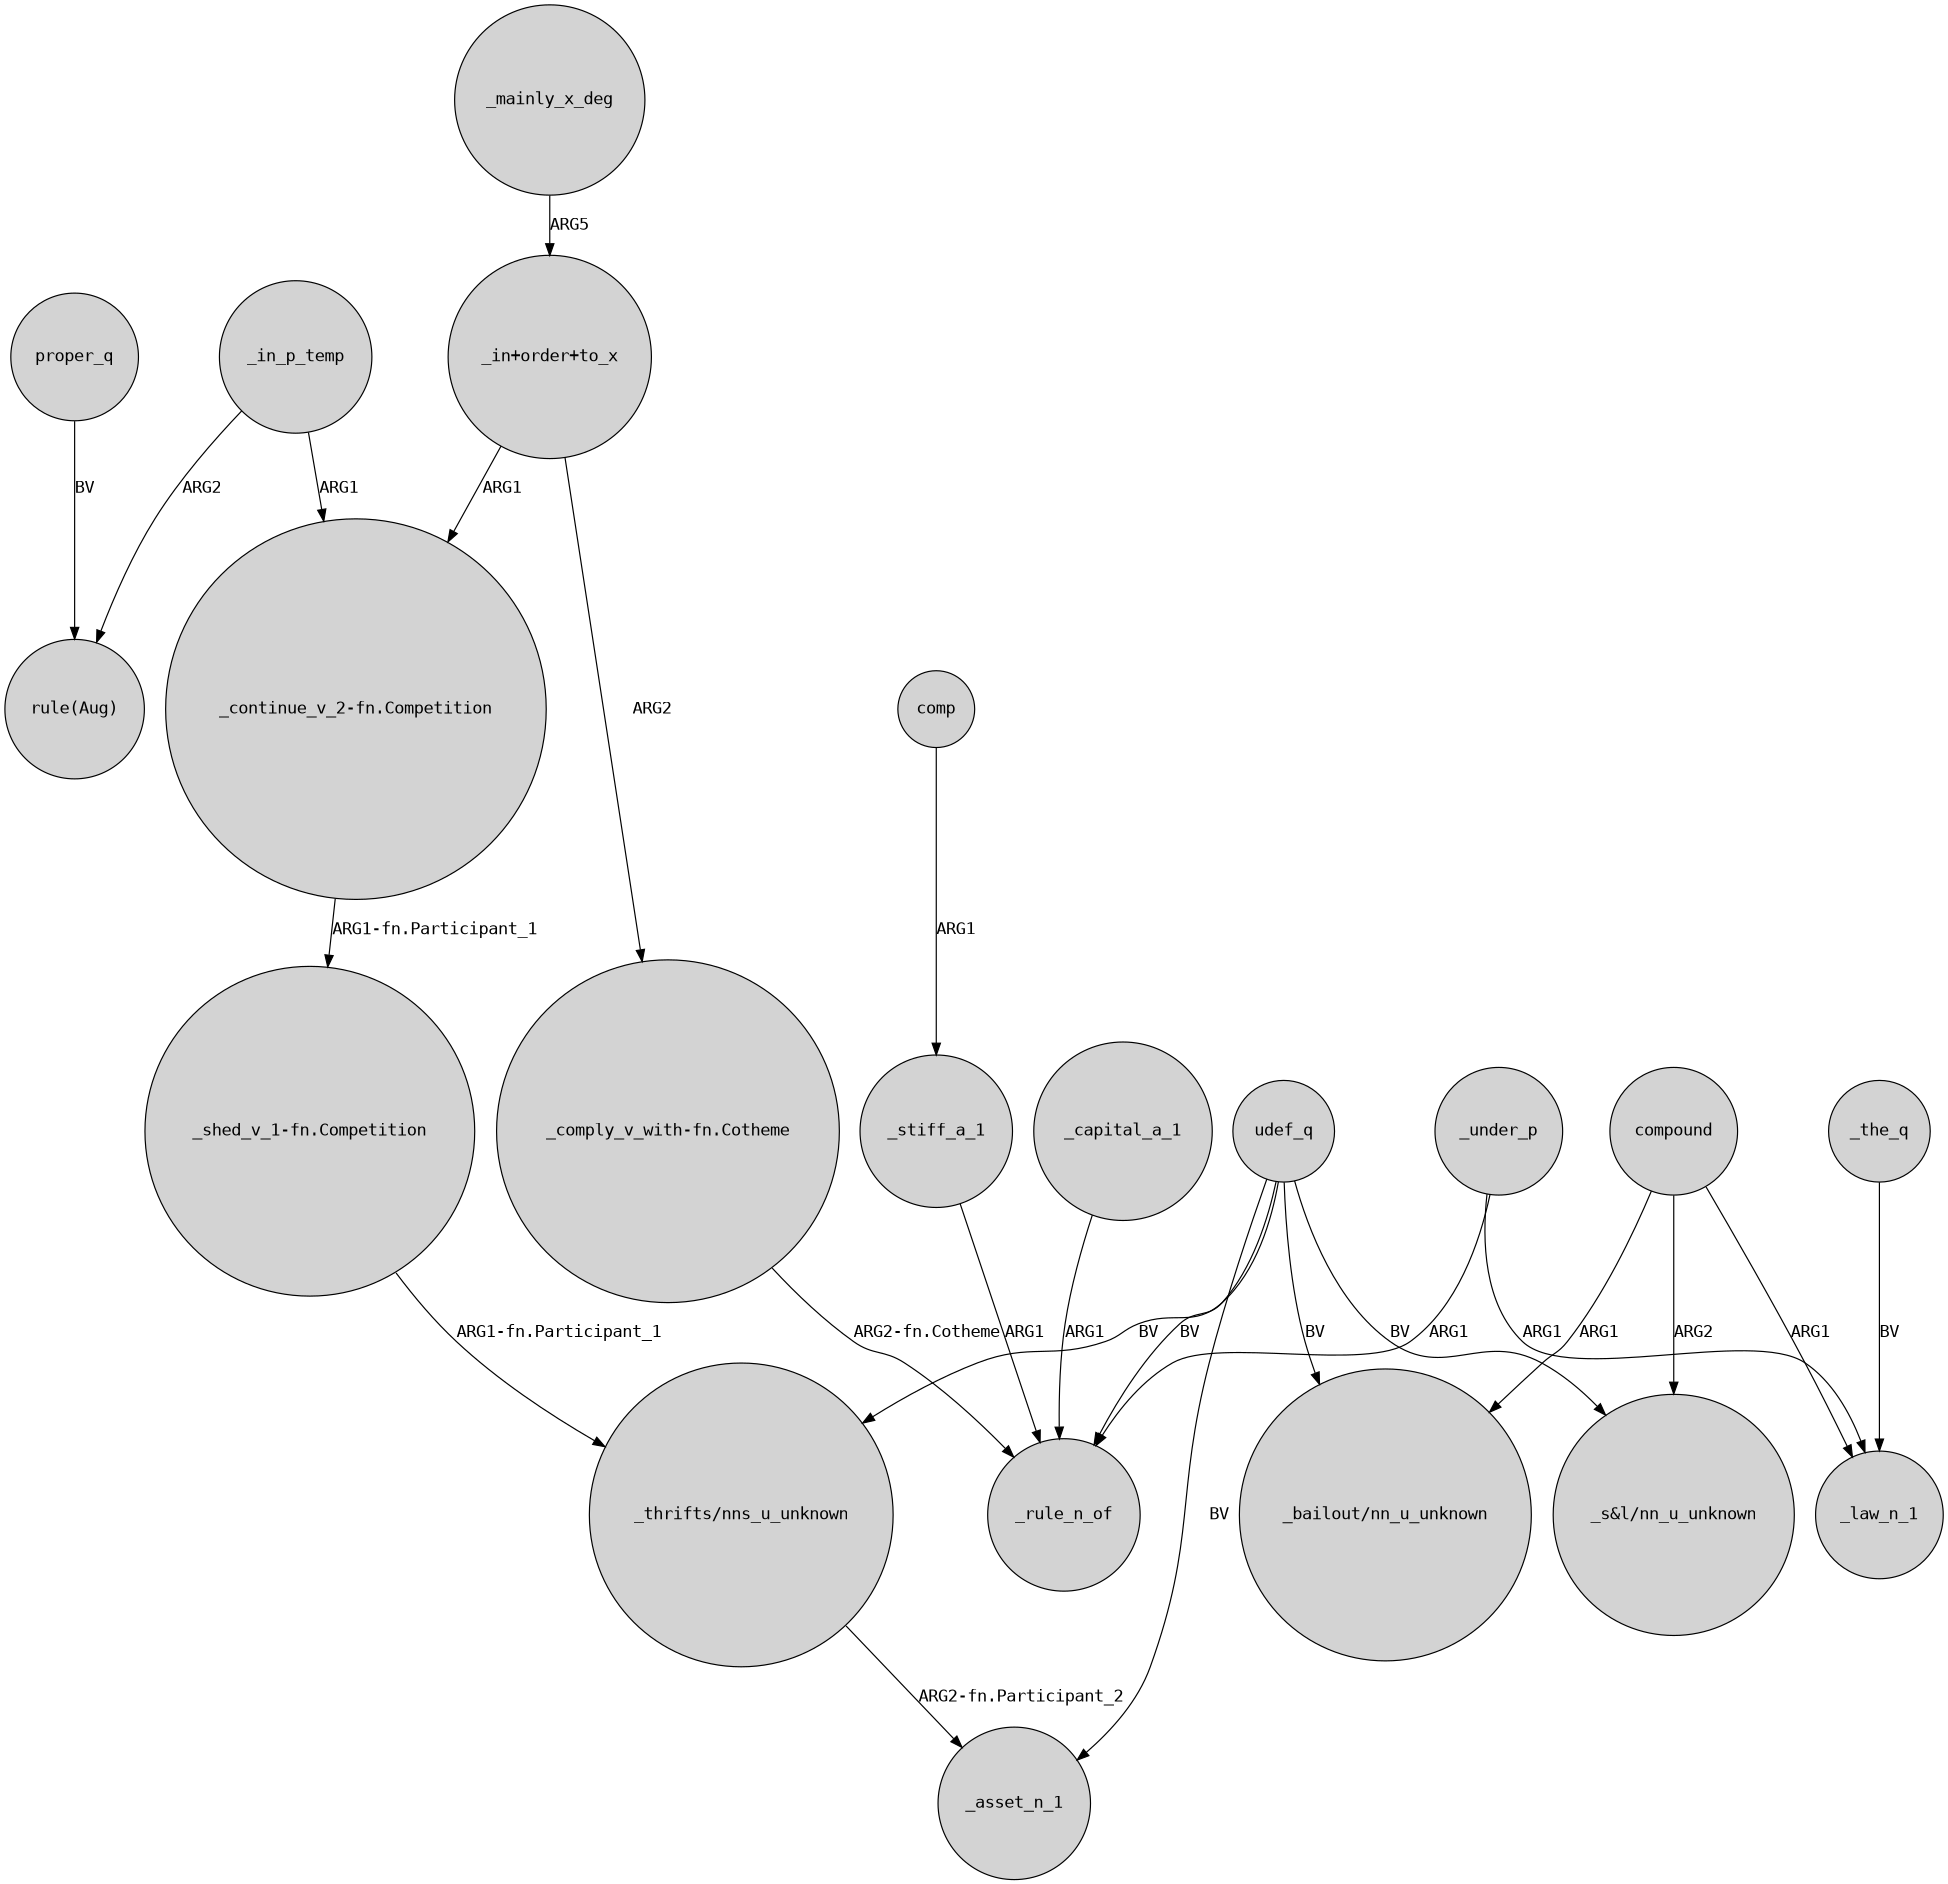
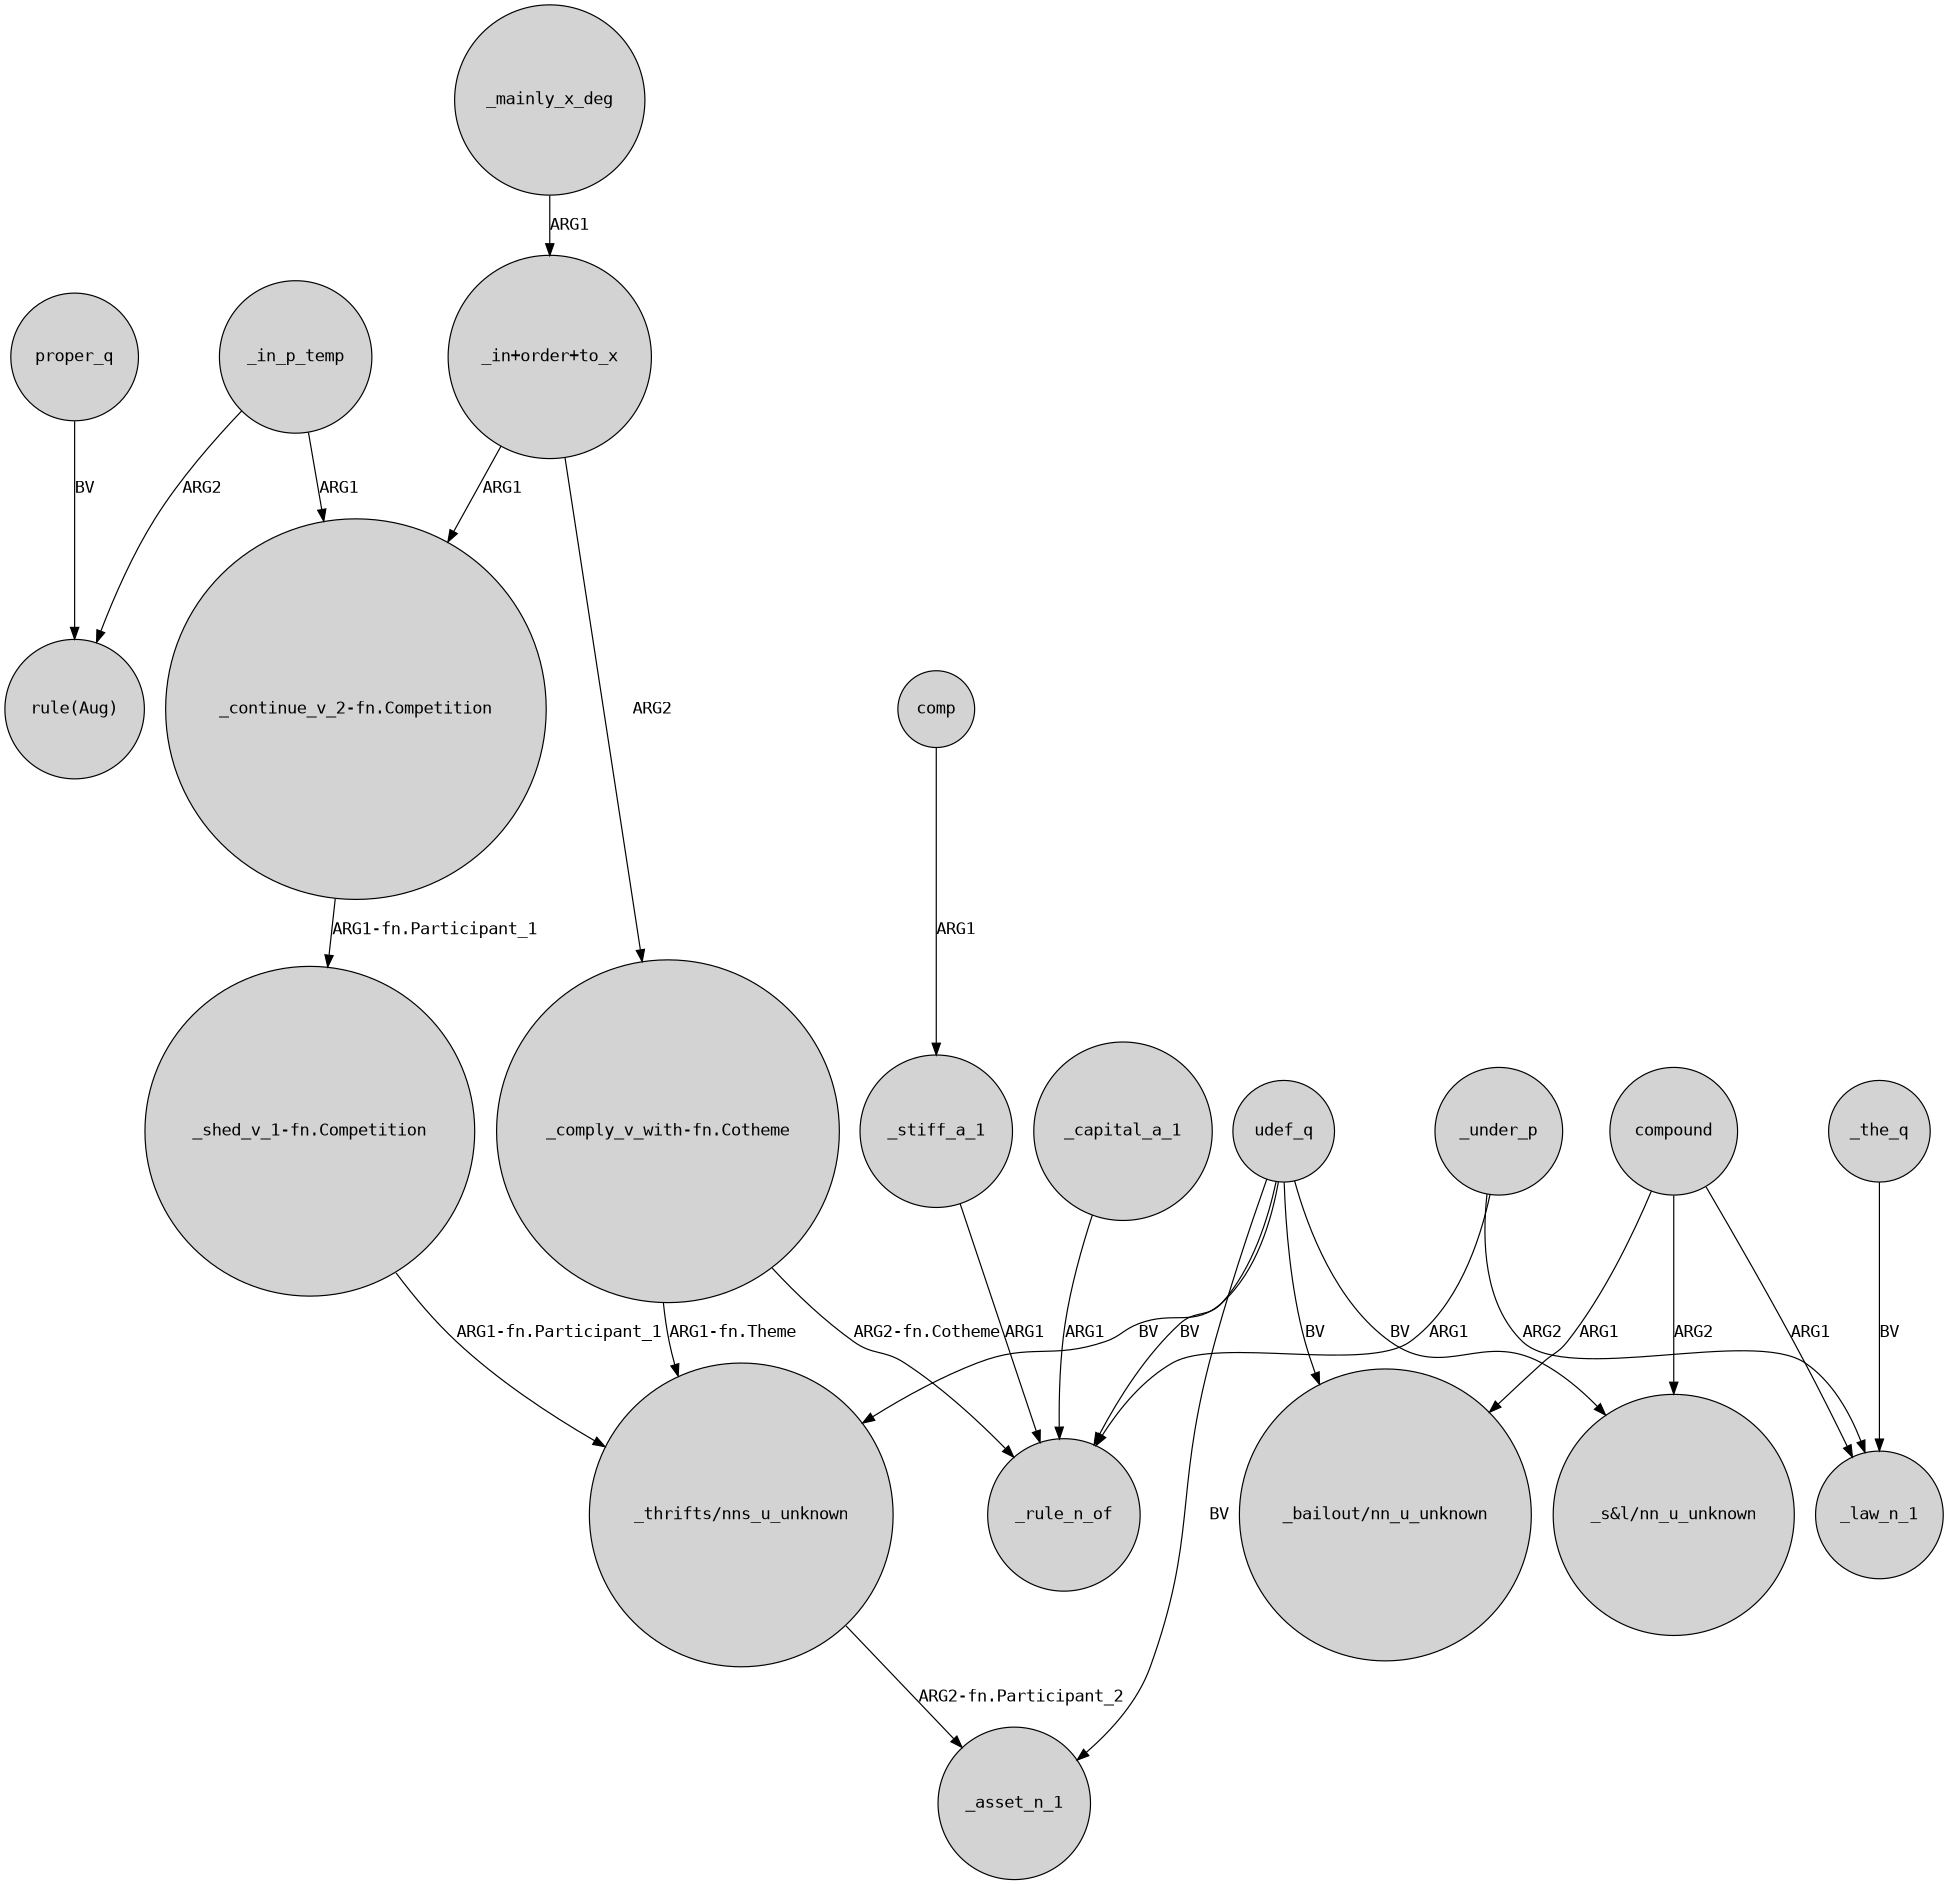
(570, 225) -> (570, 225)
(1543, 1333) -> (1543, 1333)
none -> (668, 1334)
